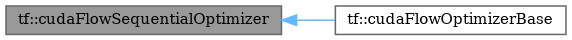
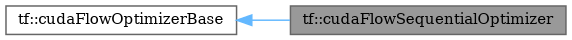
(316, 20) -> (271, 20)
